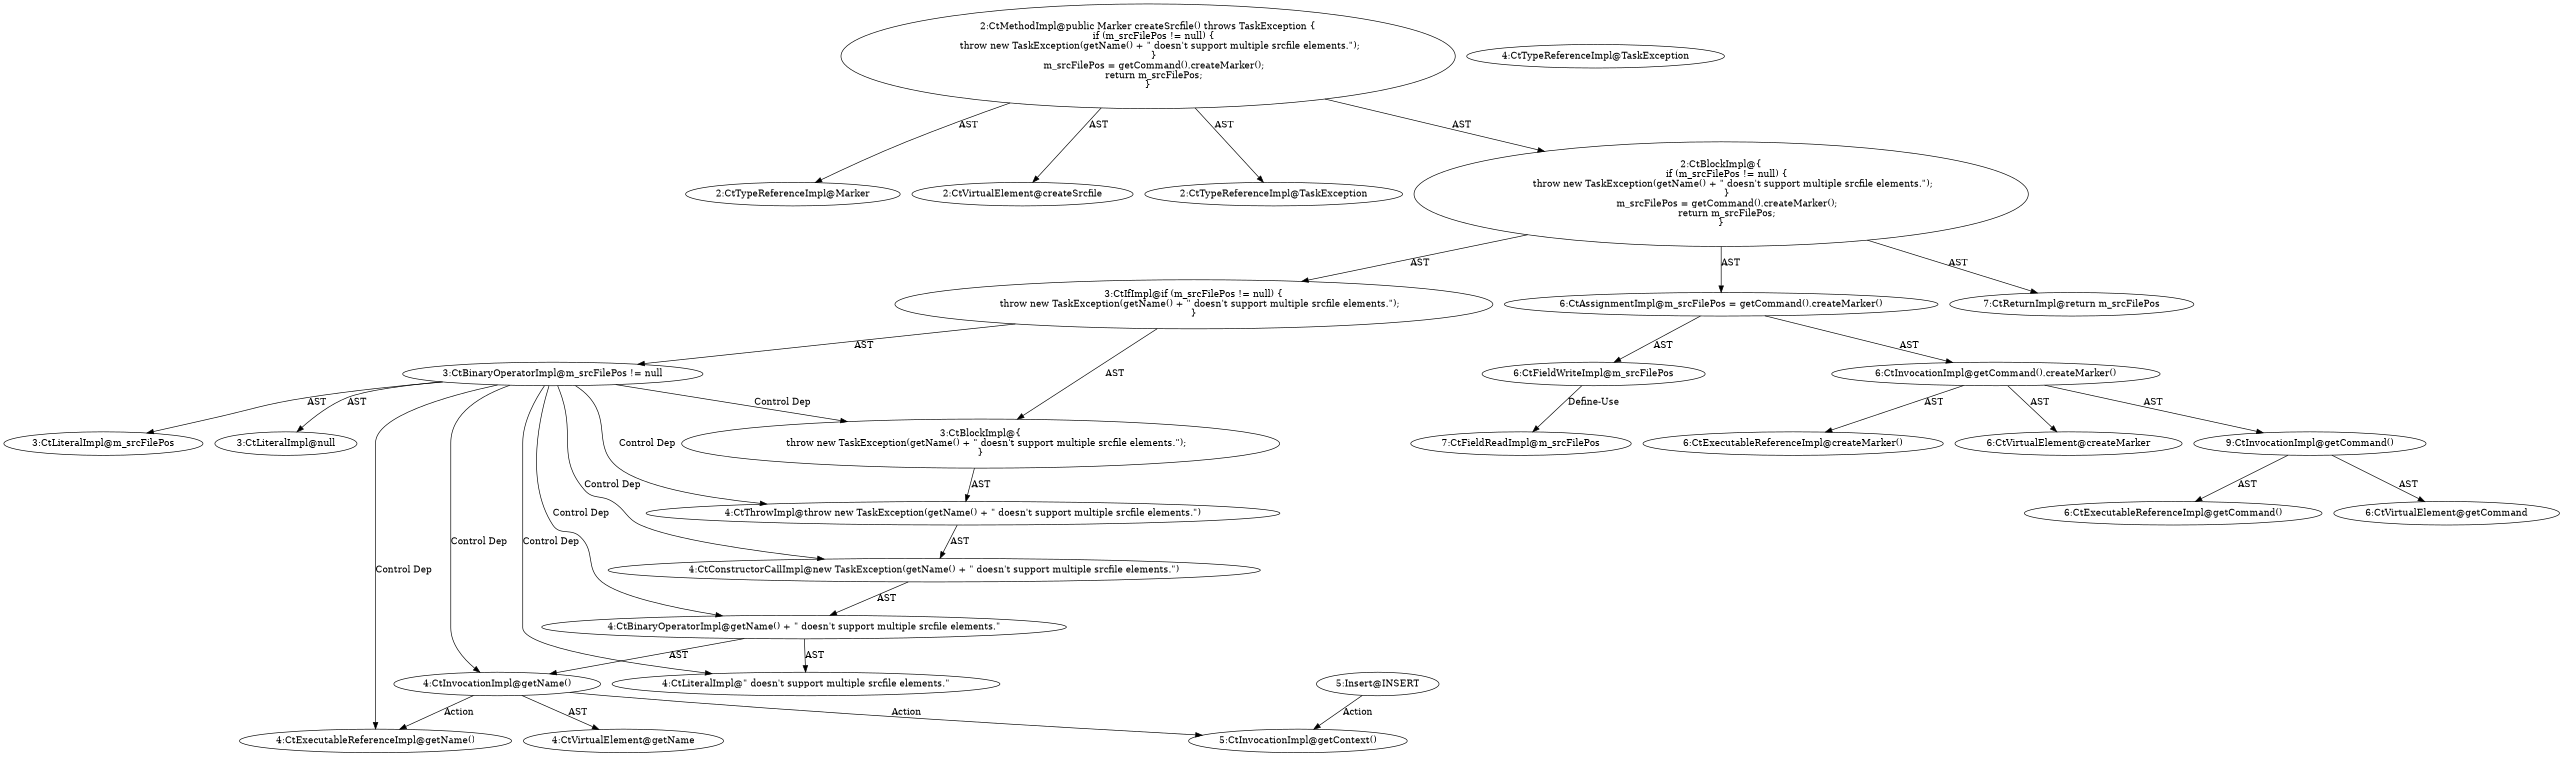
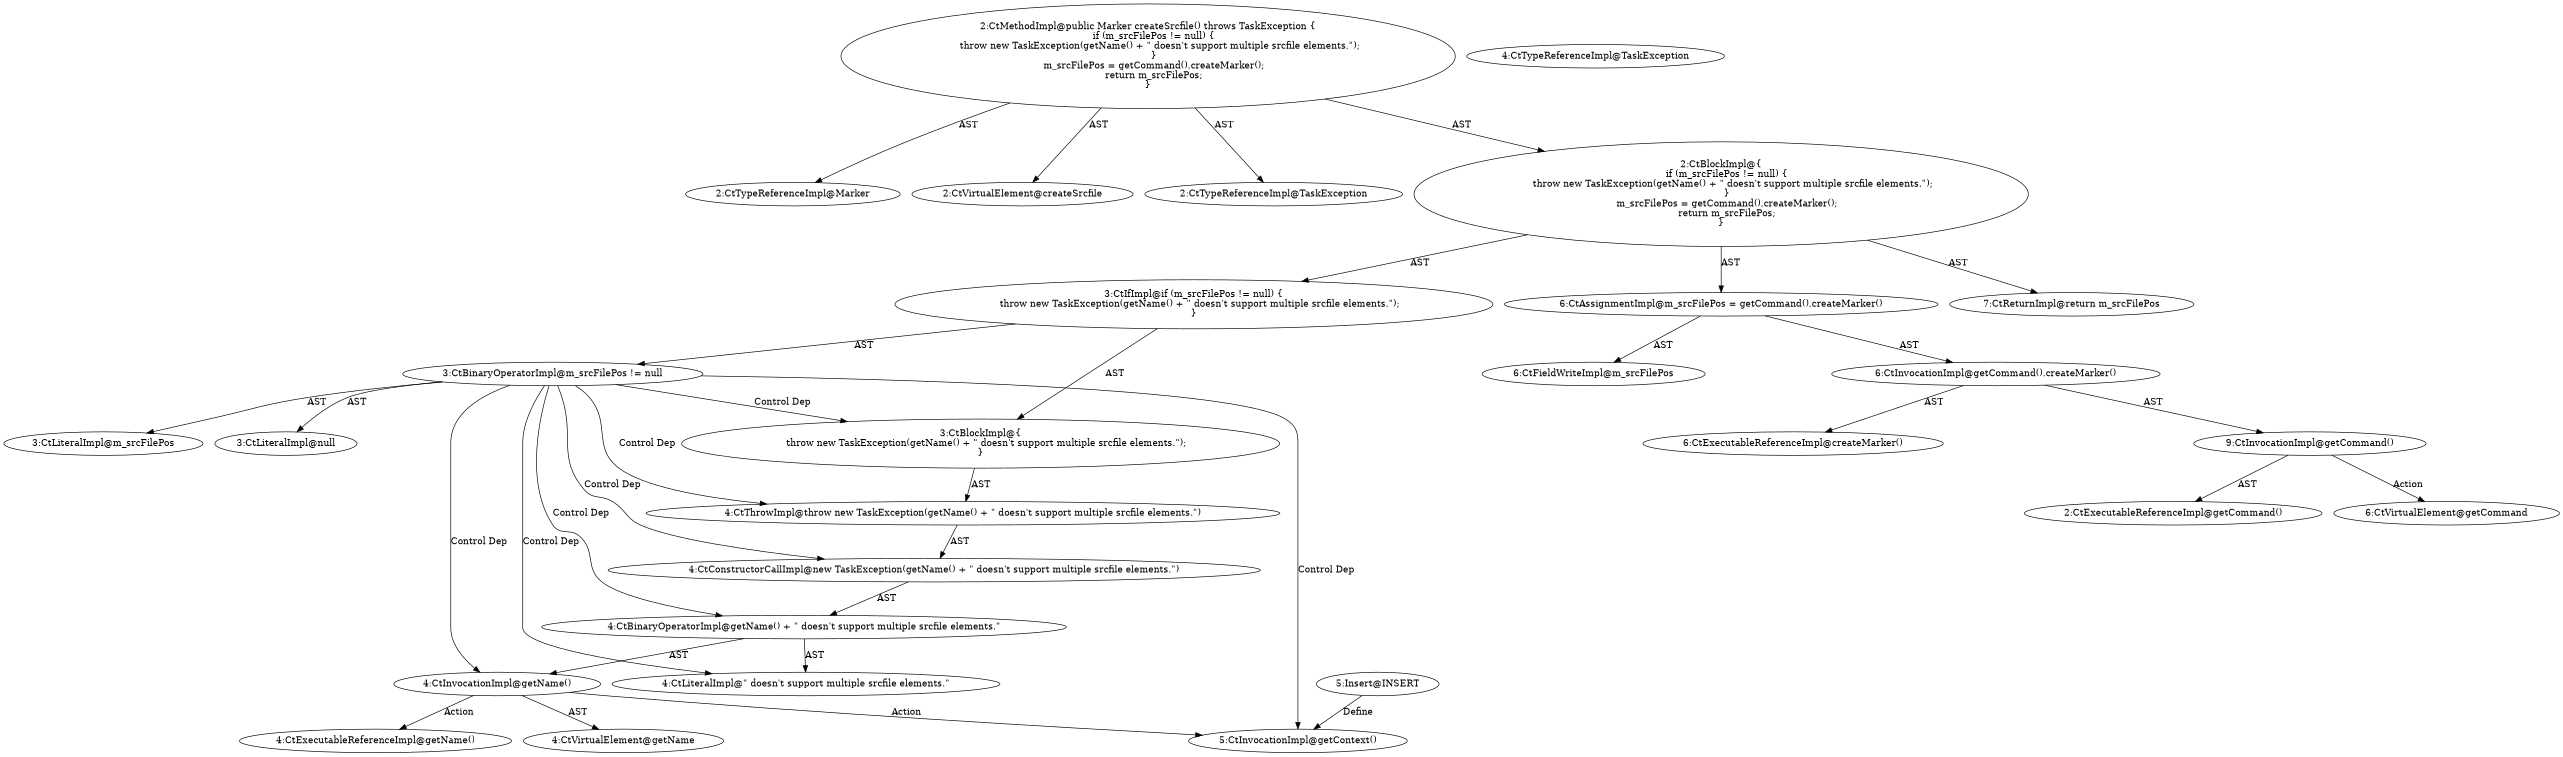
(1521, 444) -> none
(2069, 444) -> none
(2408, 485) -> (2408, 485)
(376, 512) -> (1148, 394)
(2173, 513) -> (2173, 513)
(1358, 712) -> (1358, 712)
